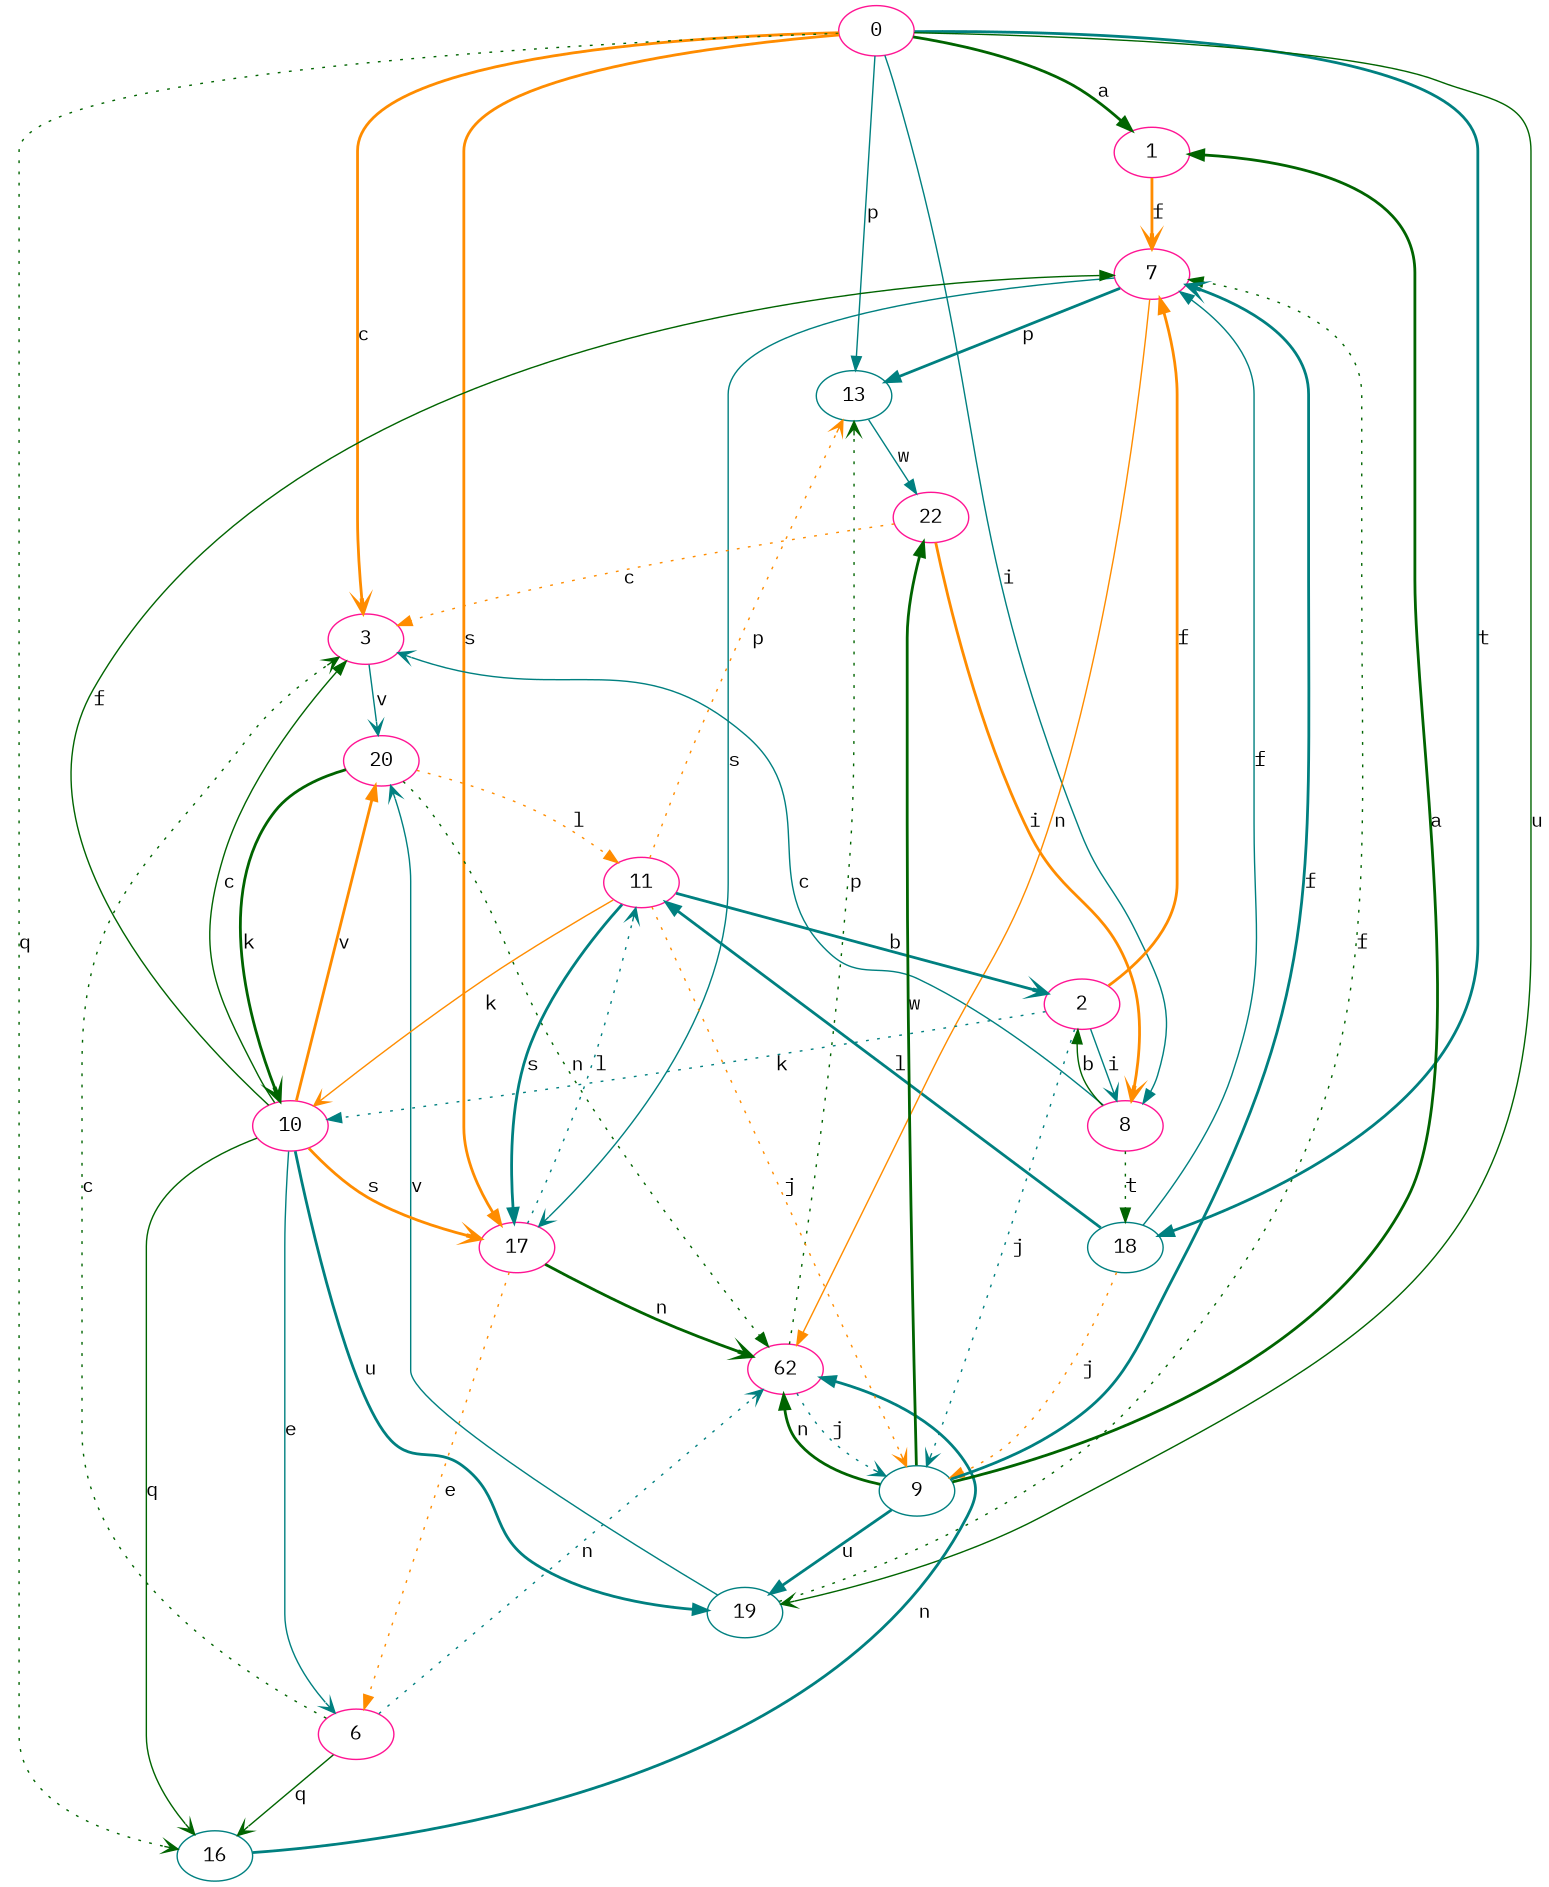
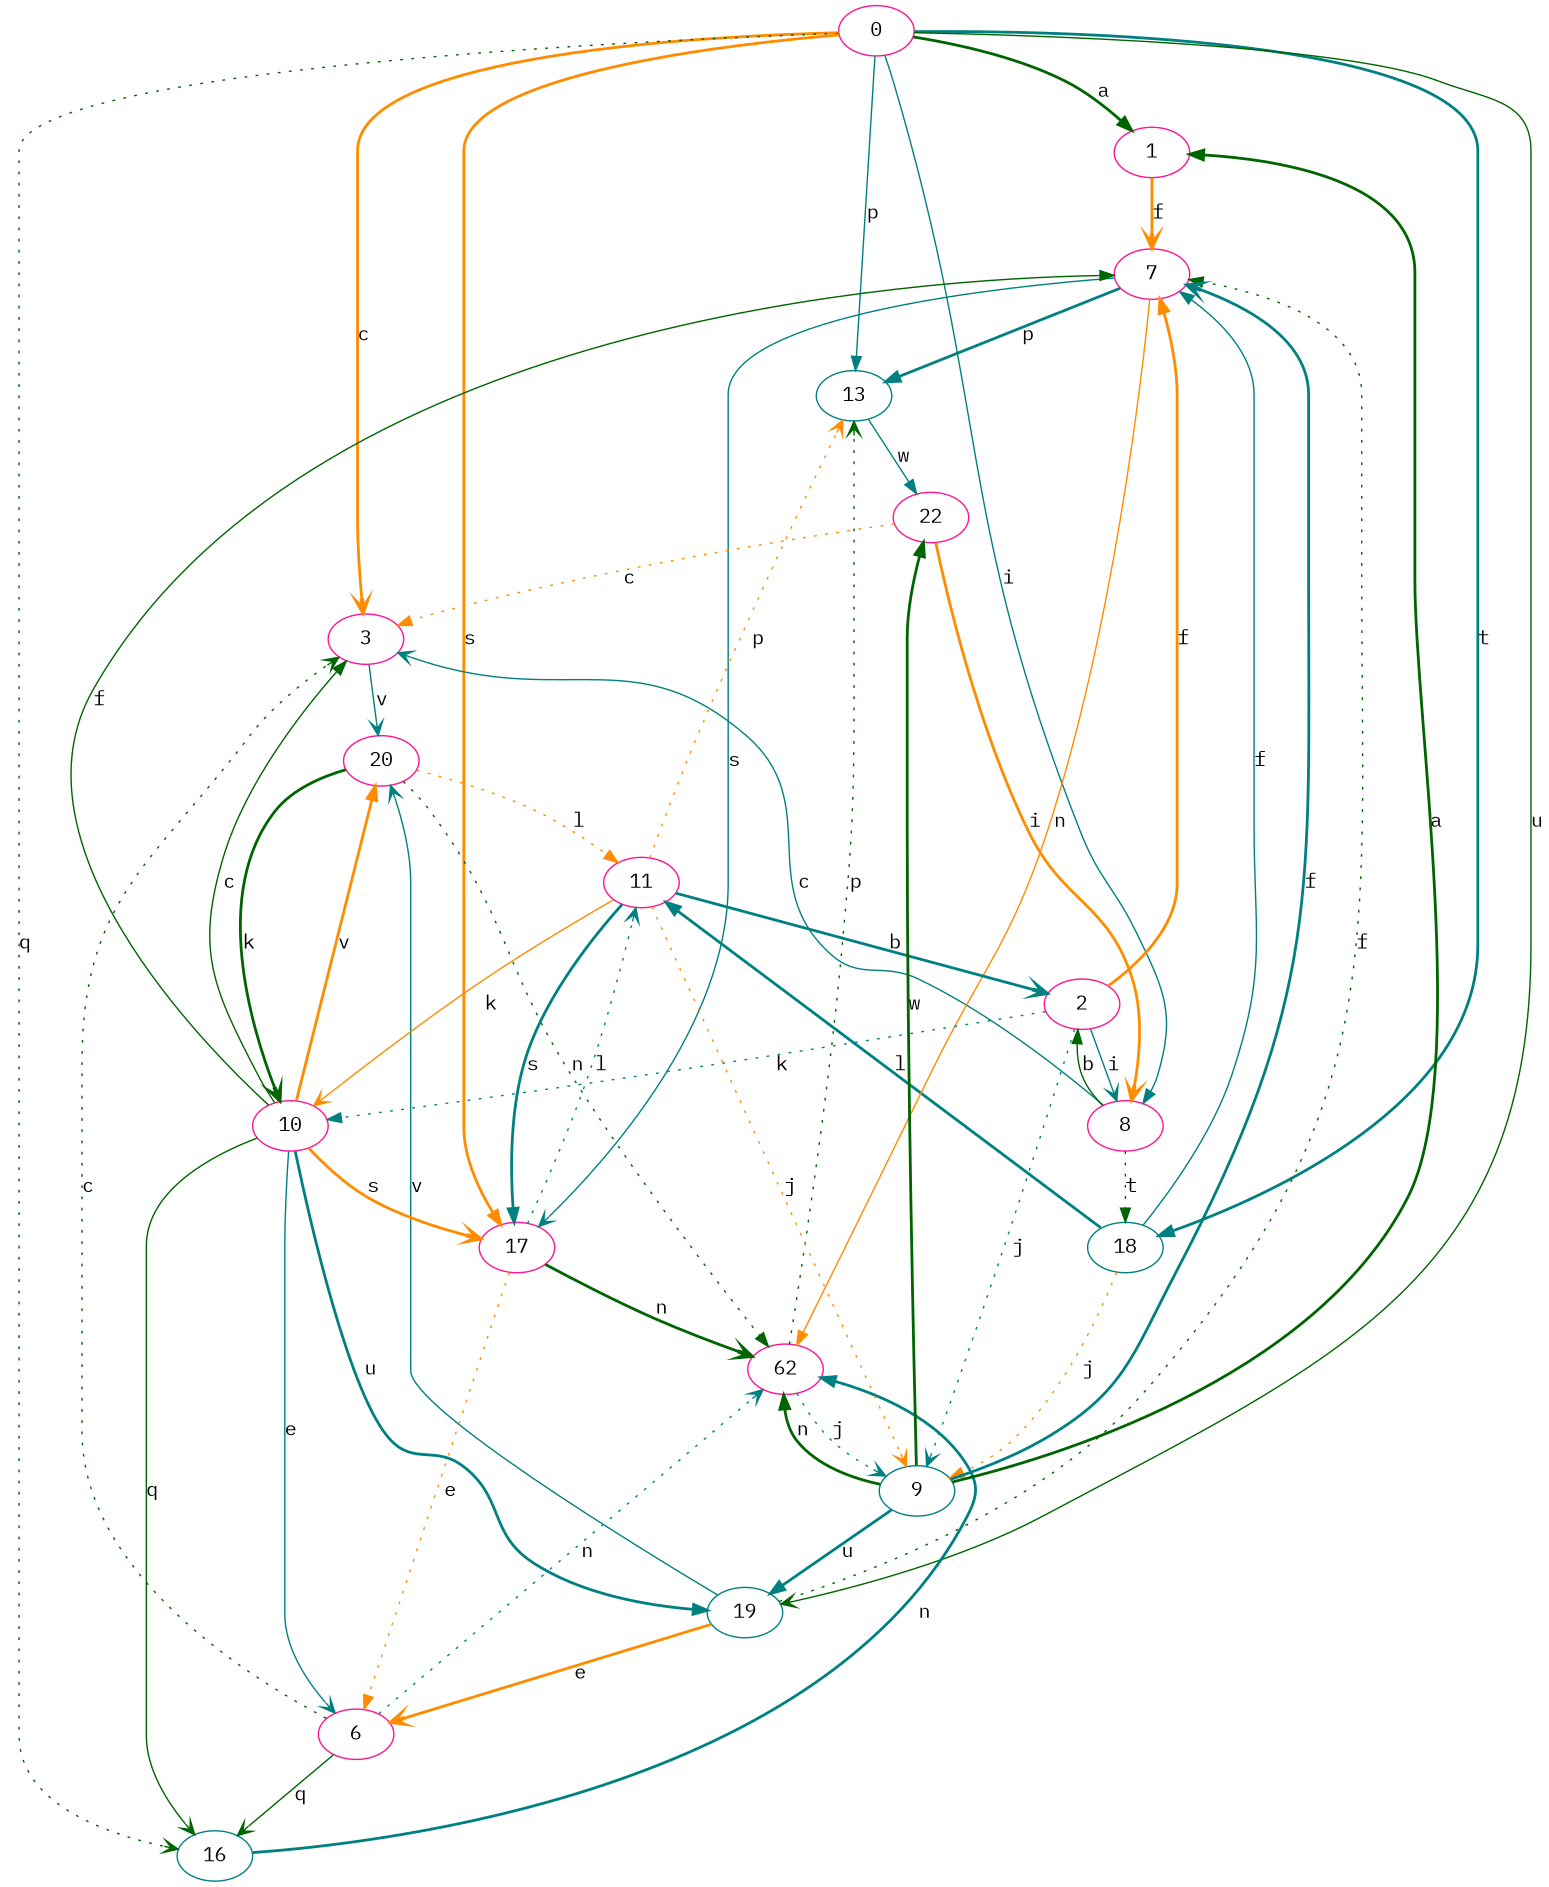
none -> (557, 1671)
